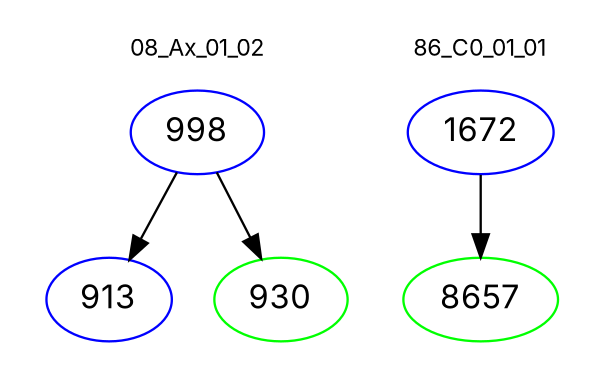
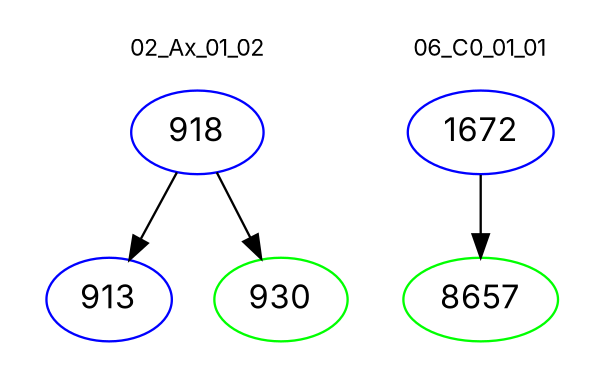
(197, 50) -> (197, 50)
(481, 50) -> (481, 50)
(197, 132) -> (197, 132)
